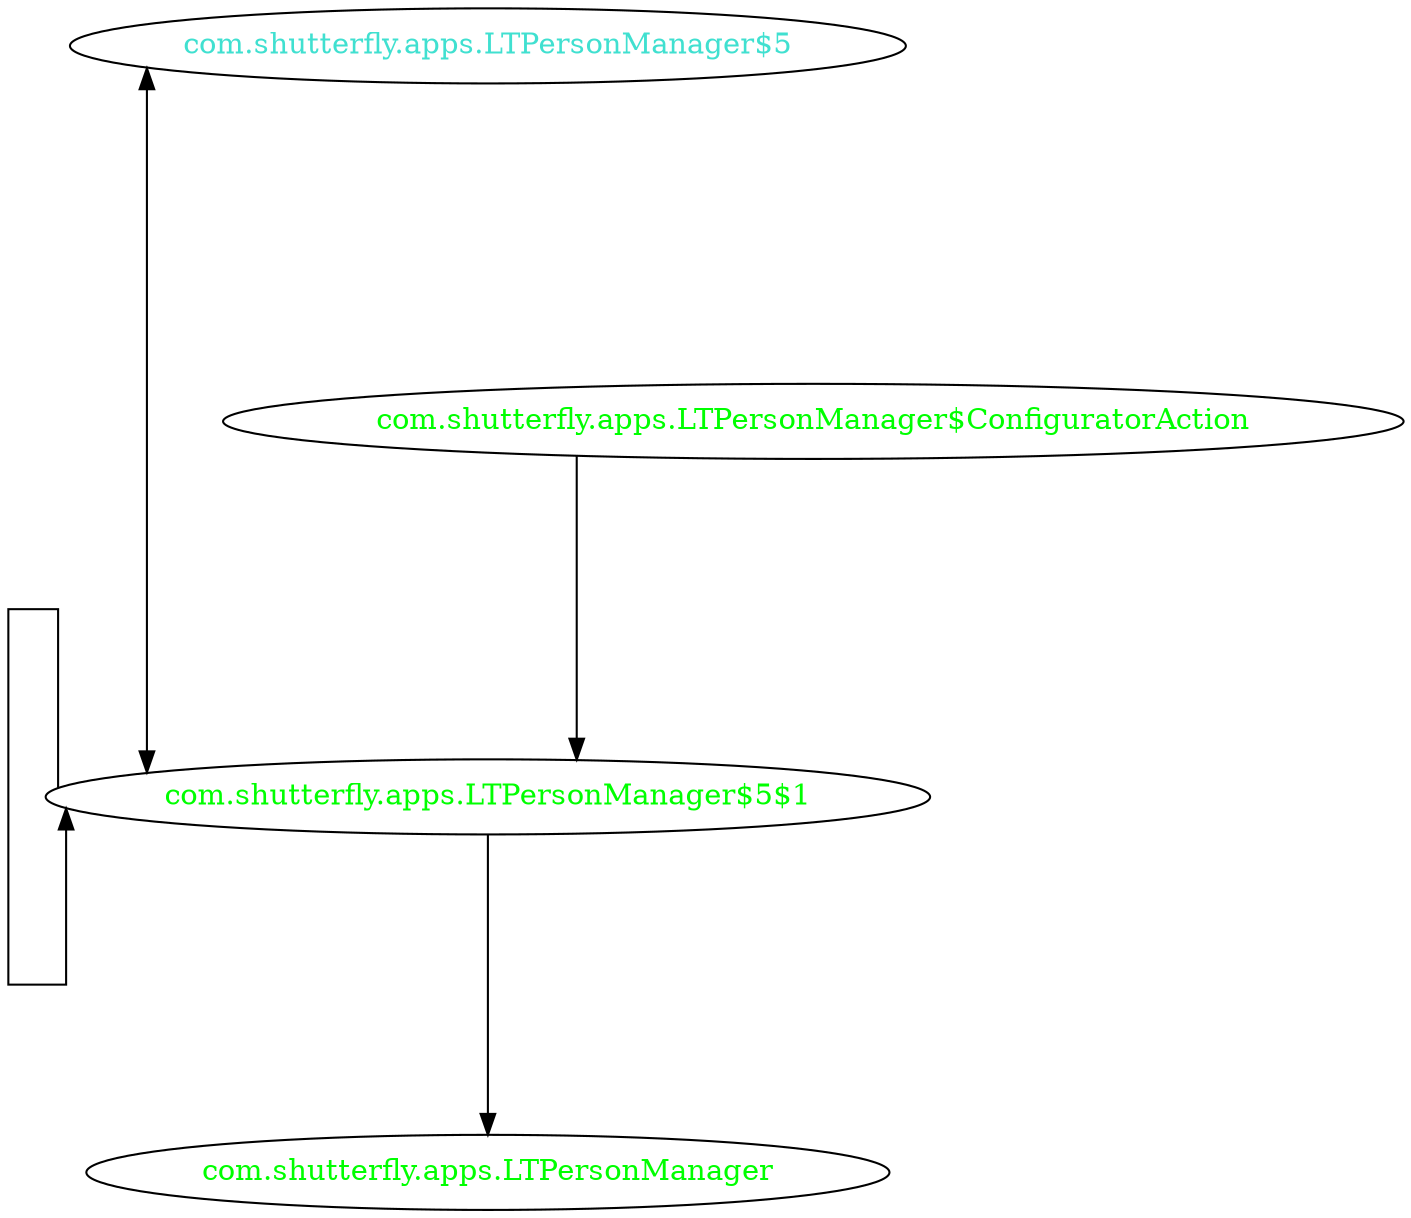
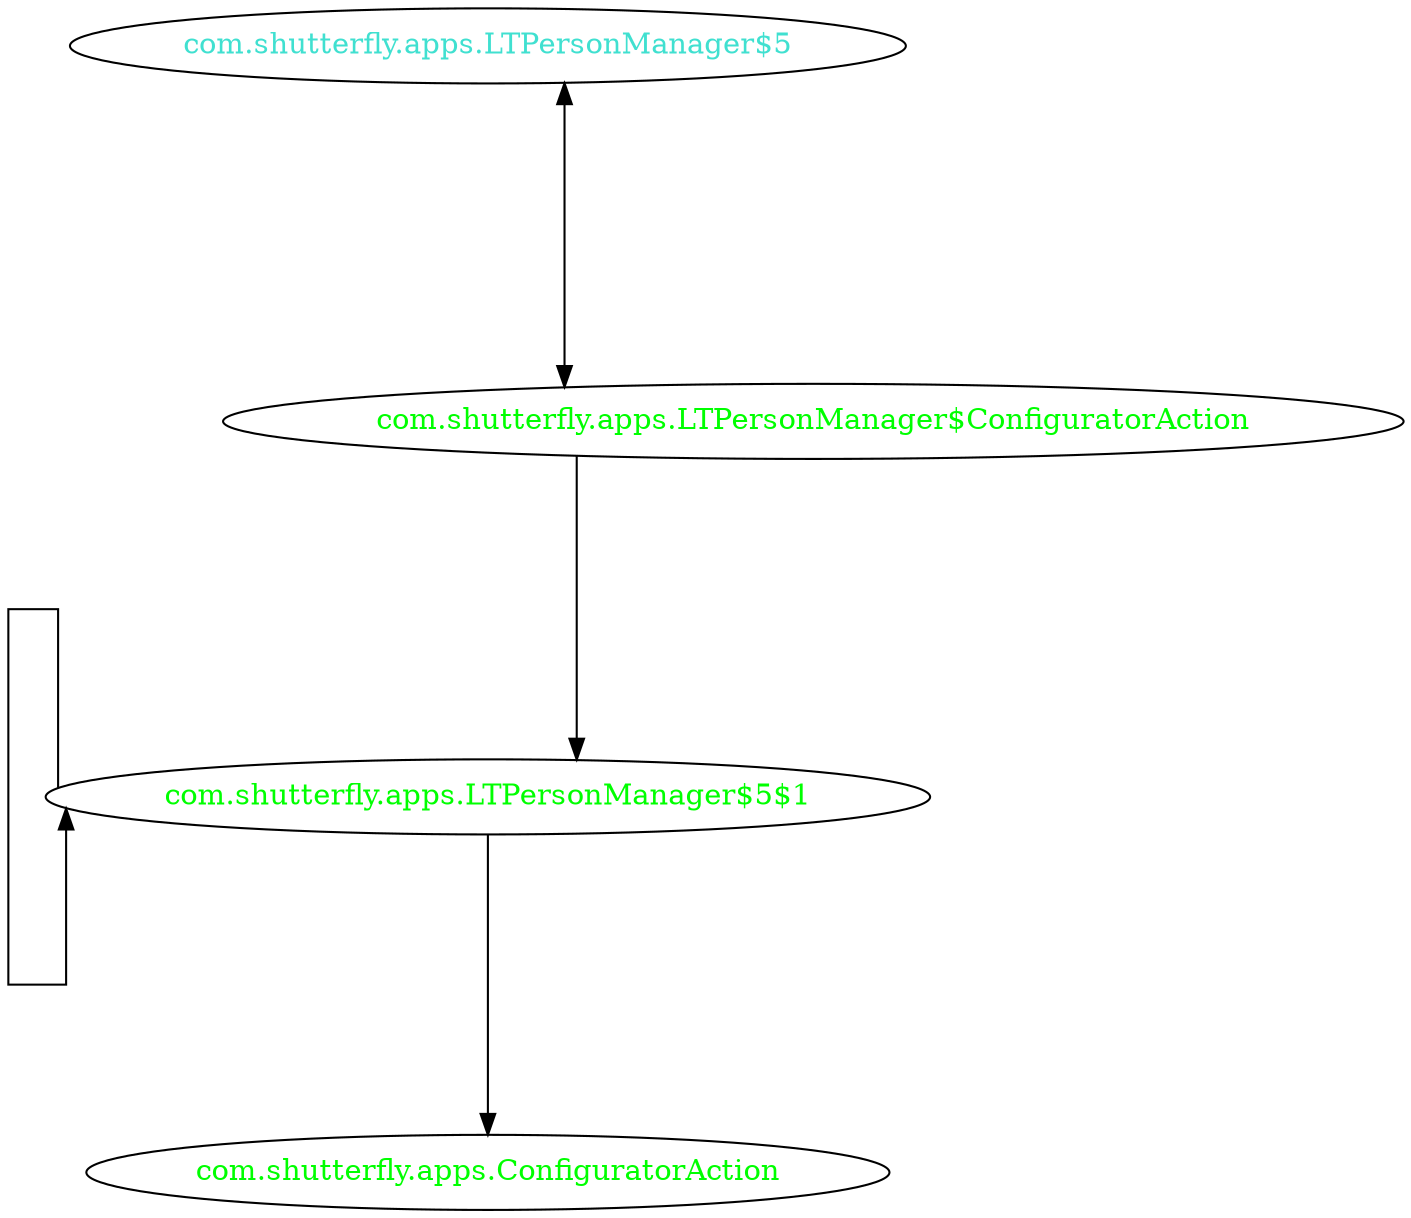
(147, 420) -> (565, 235)
(488, 1172) -> (488, 1172)
